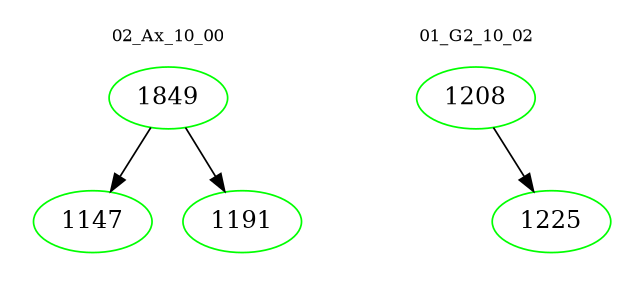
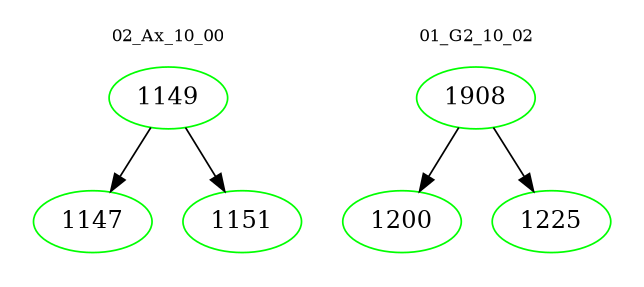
(168, 98) -> (168, 98)
(476, 98) -> (476, 98)
(242, 222) -> (242, 222)
none -> (402, 222)
